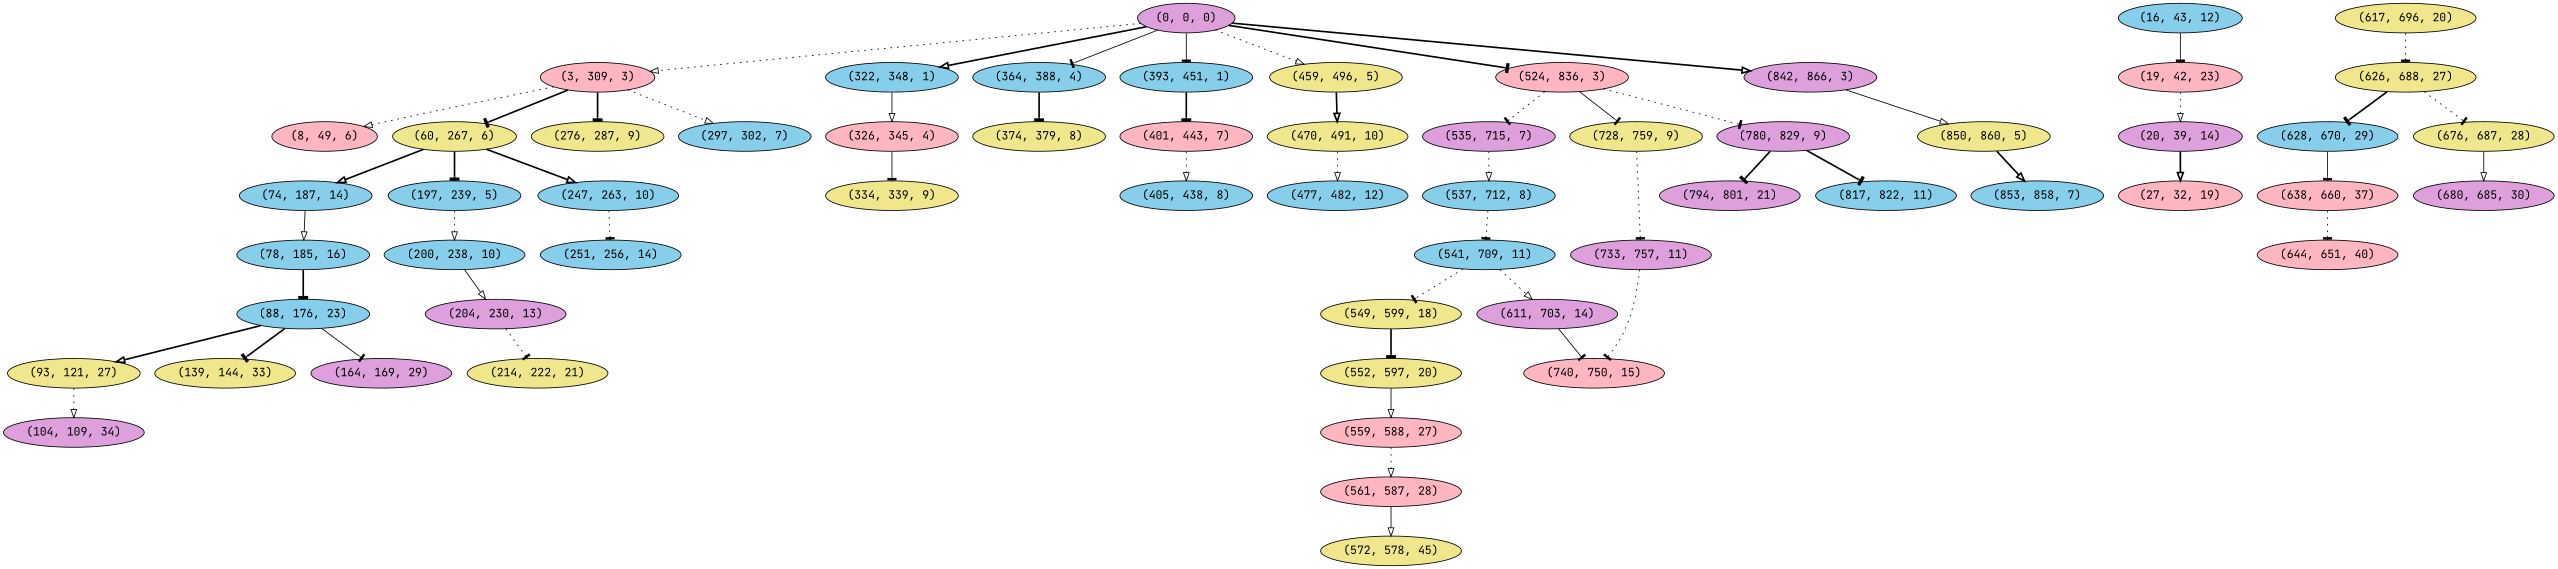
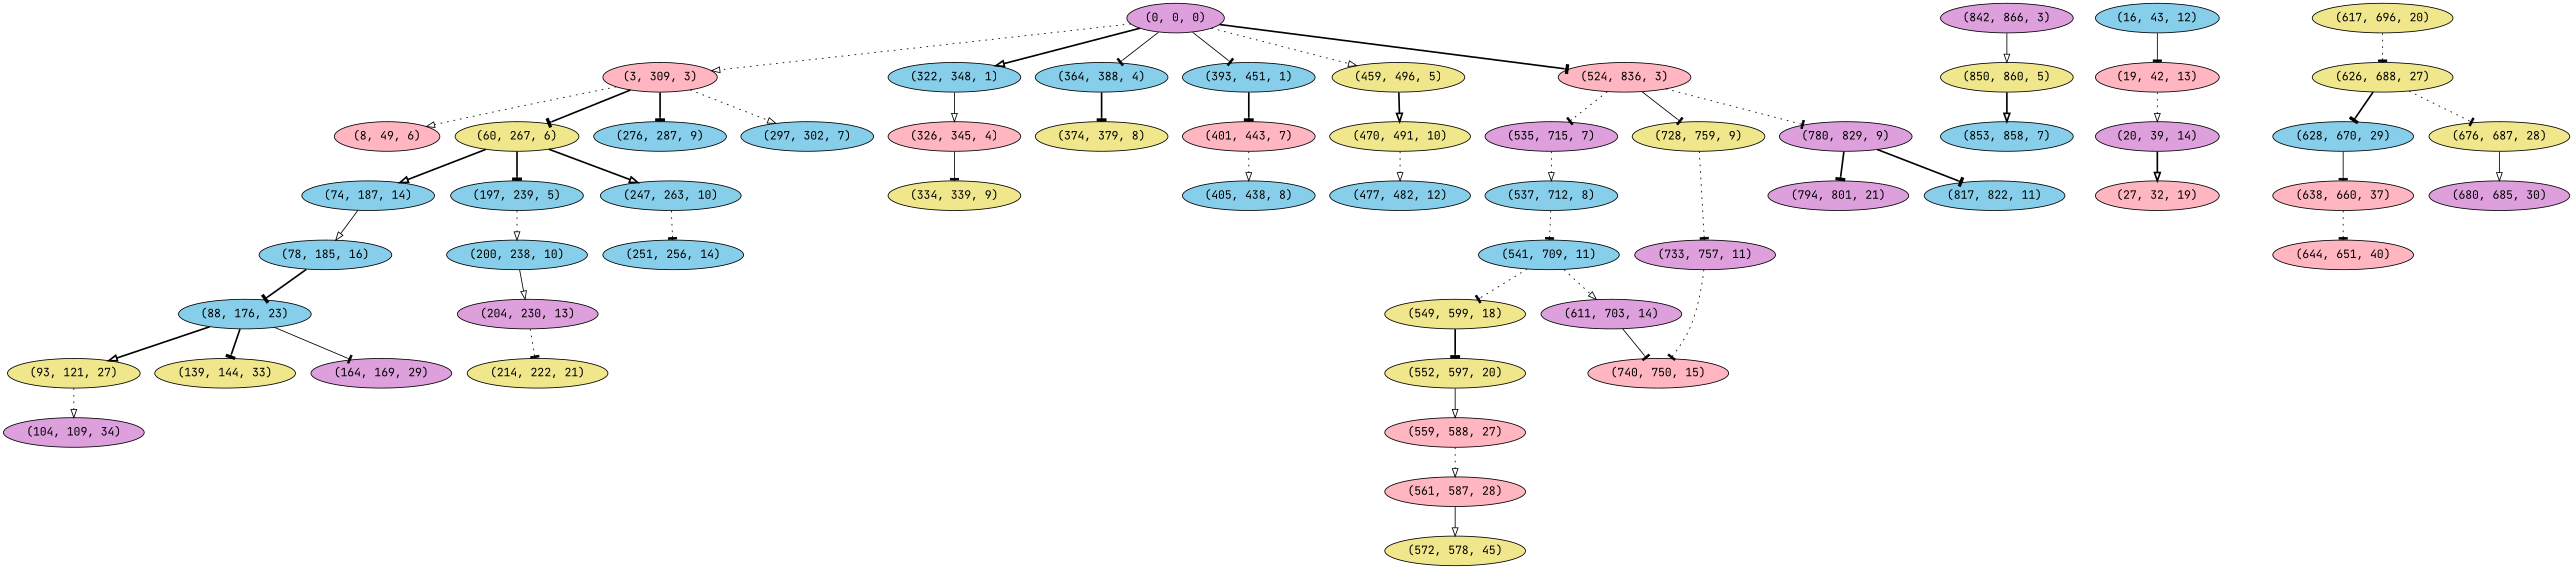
(1487, 47) -> none
(2180, 77) -> (2157, 77)
(598, 136) -> (660, 136)
